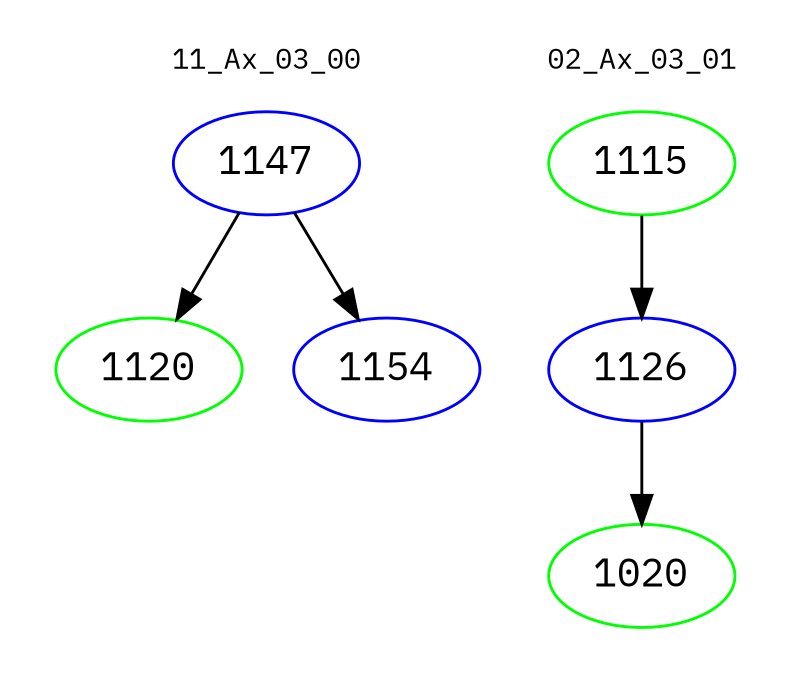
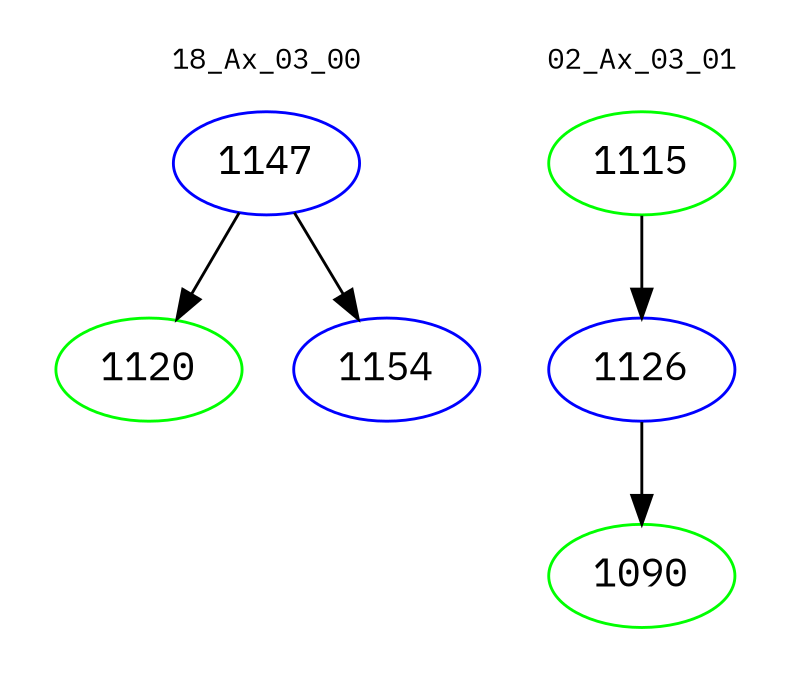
(268, 62) -> (268, 62)
(642, 576) -> (642, 576)
